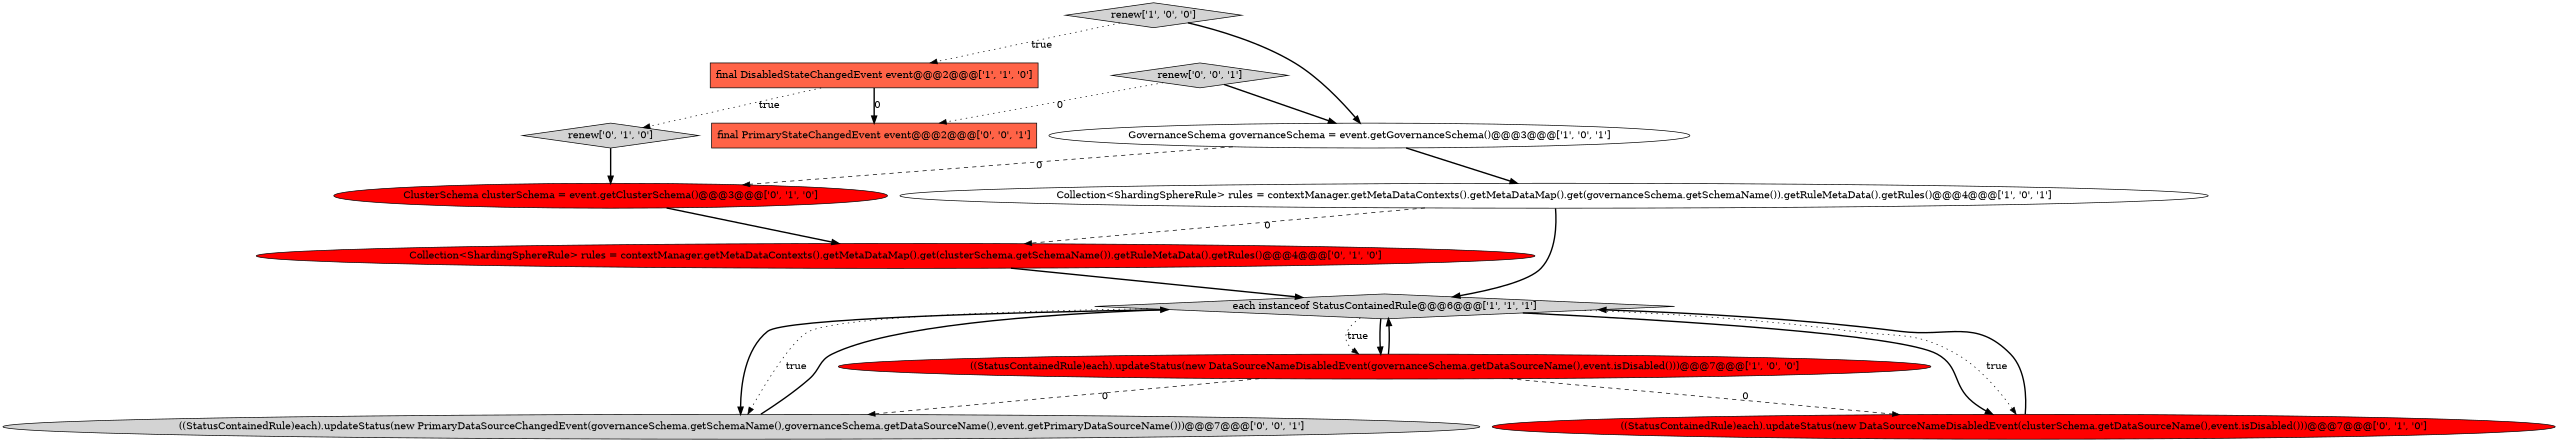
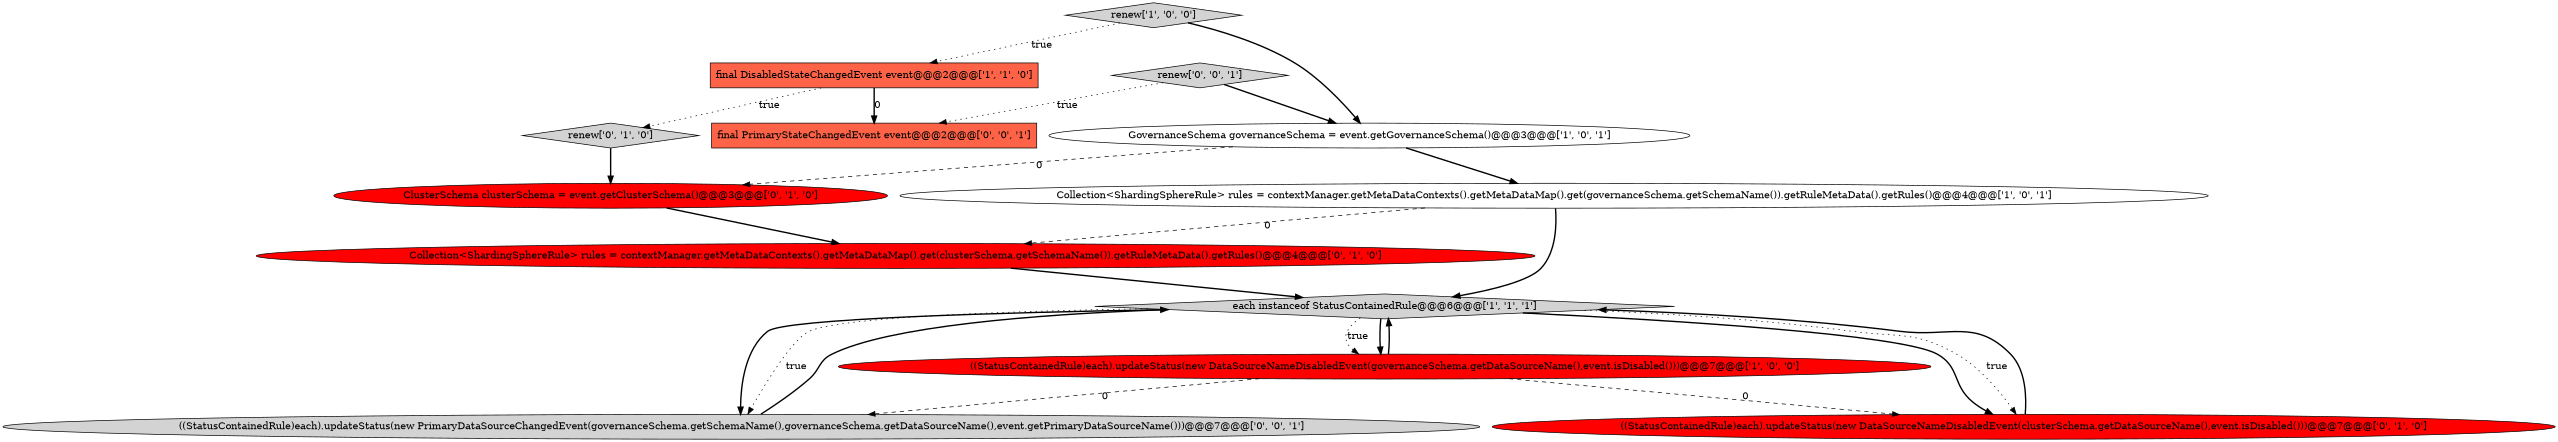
(1060, 105) -> (1068, 105)
